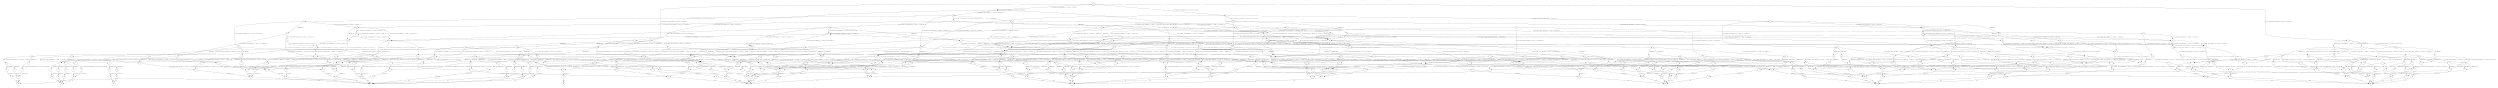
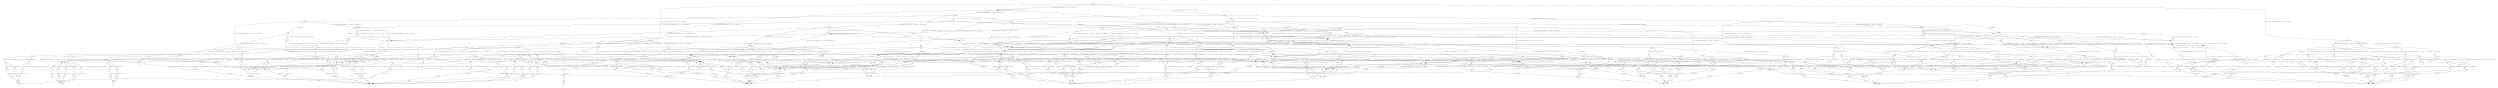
(339, 73) -> (333, 74)
(1882, 77) -> none
